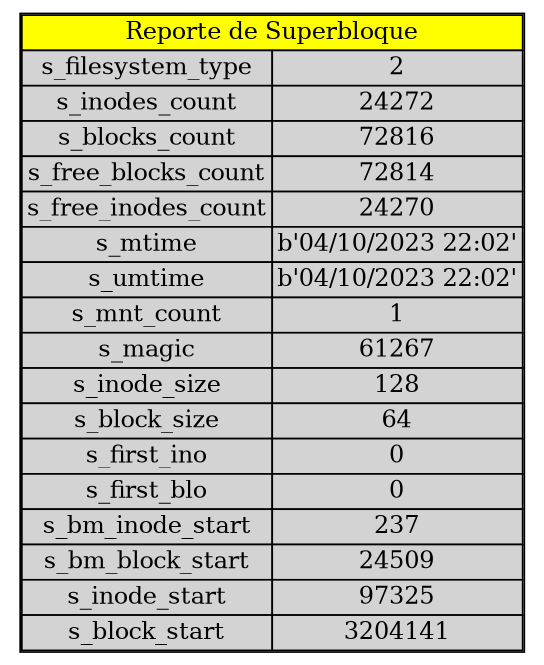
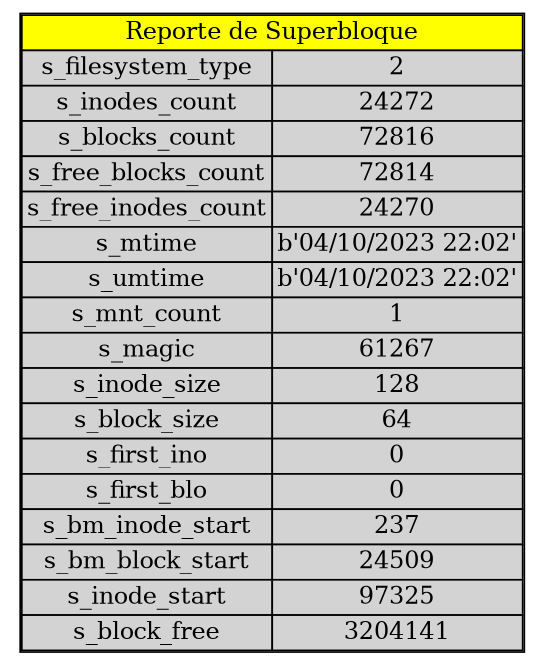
(147, 632) -> (147, 632)
